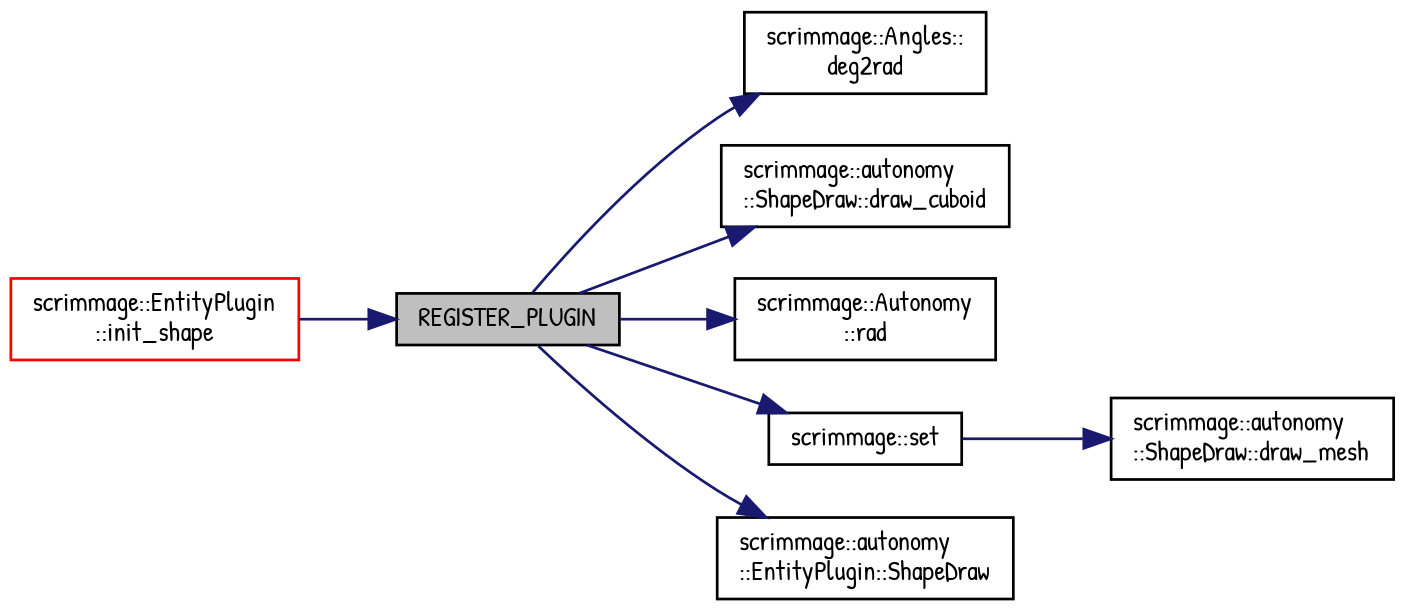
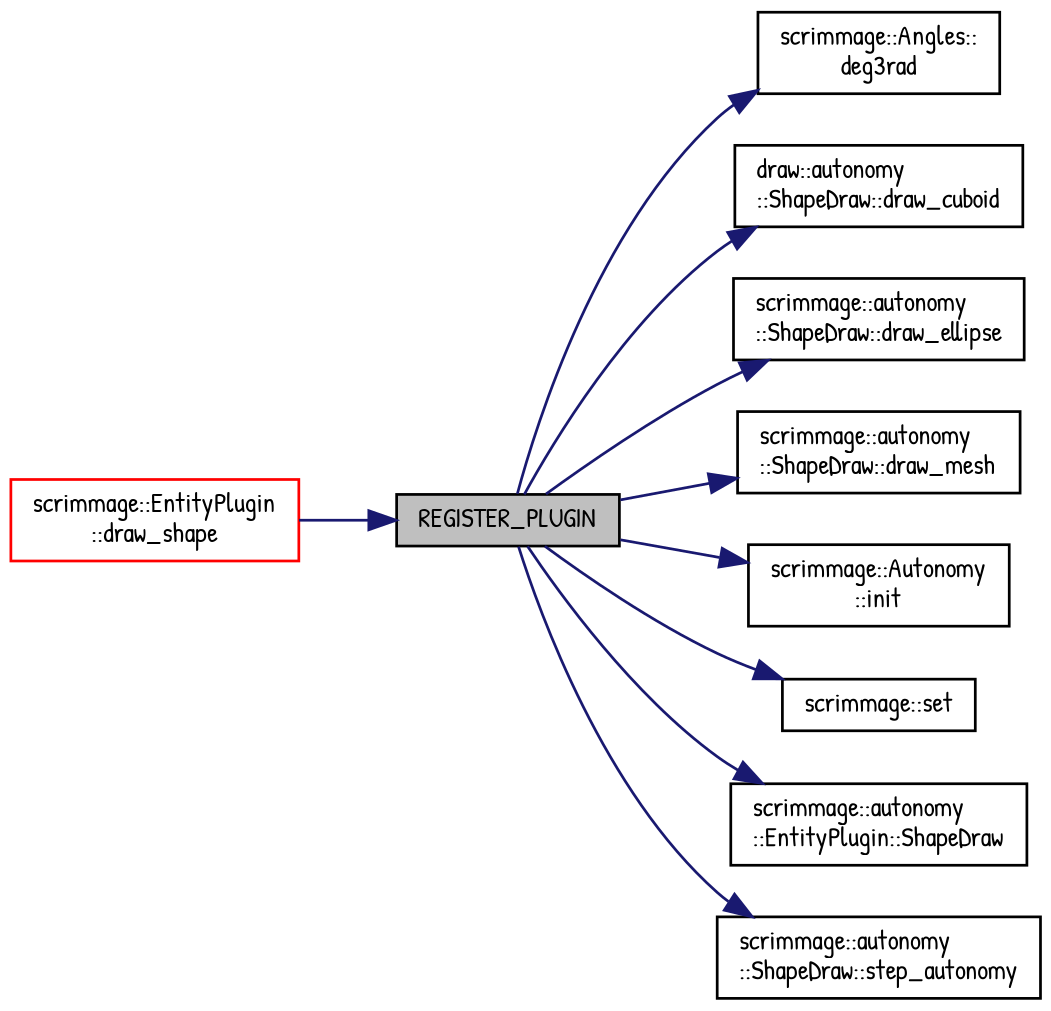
(865, 53) -> (879, 53)
(865, 186) -> (879, 186)
(155, 319) -> (155, 520)
(865, 319) -> (879, 585)
none -> (879, 319)
(1023, 439) -> (665, 492)
none -> (879, 958)
